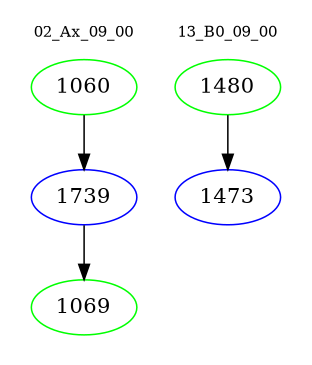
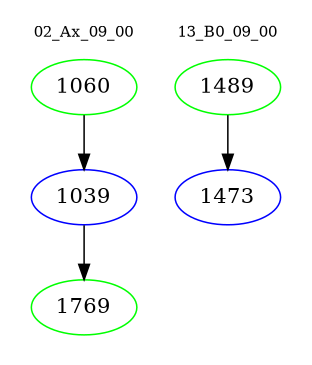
(228, 87) -> (228, 87)
(84, 197) -> (84, 197)
(84, 307) -> (84, 307)
